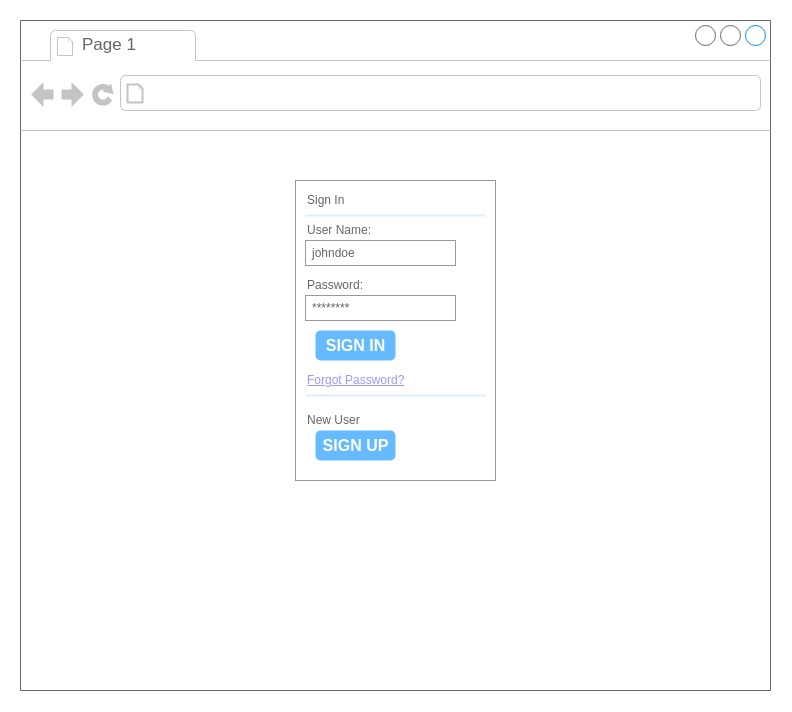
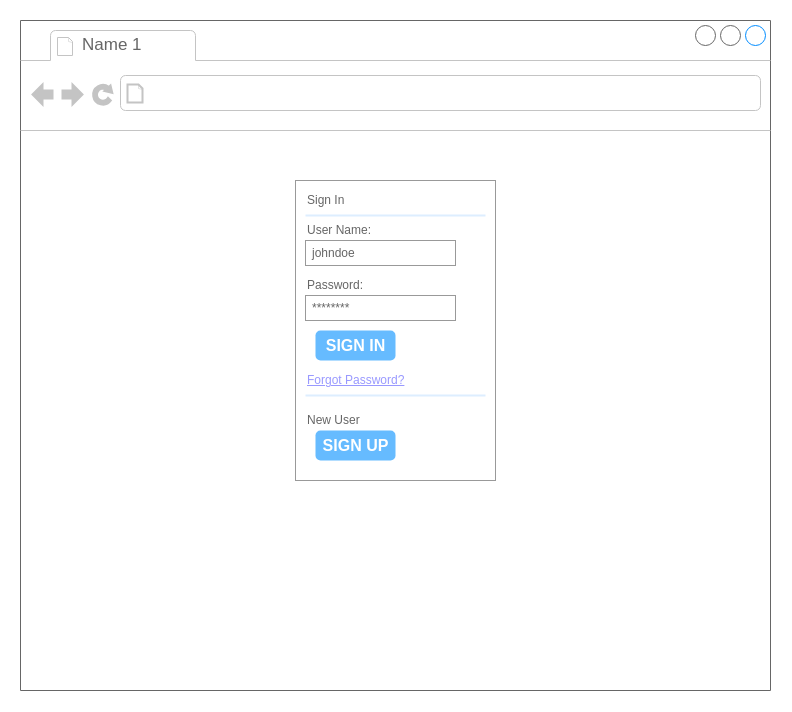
(109, 46) -> (109, 46)
